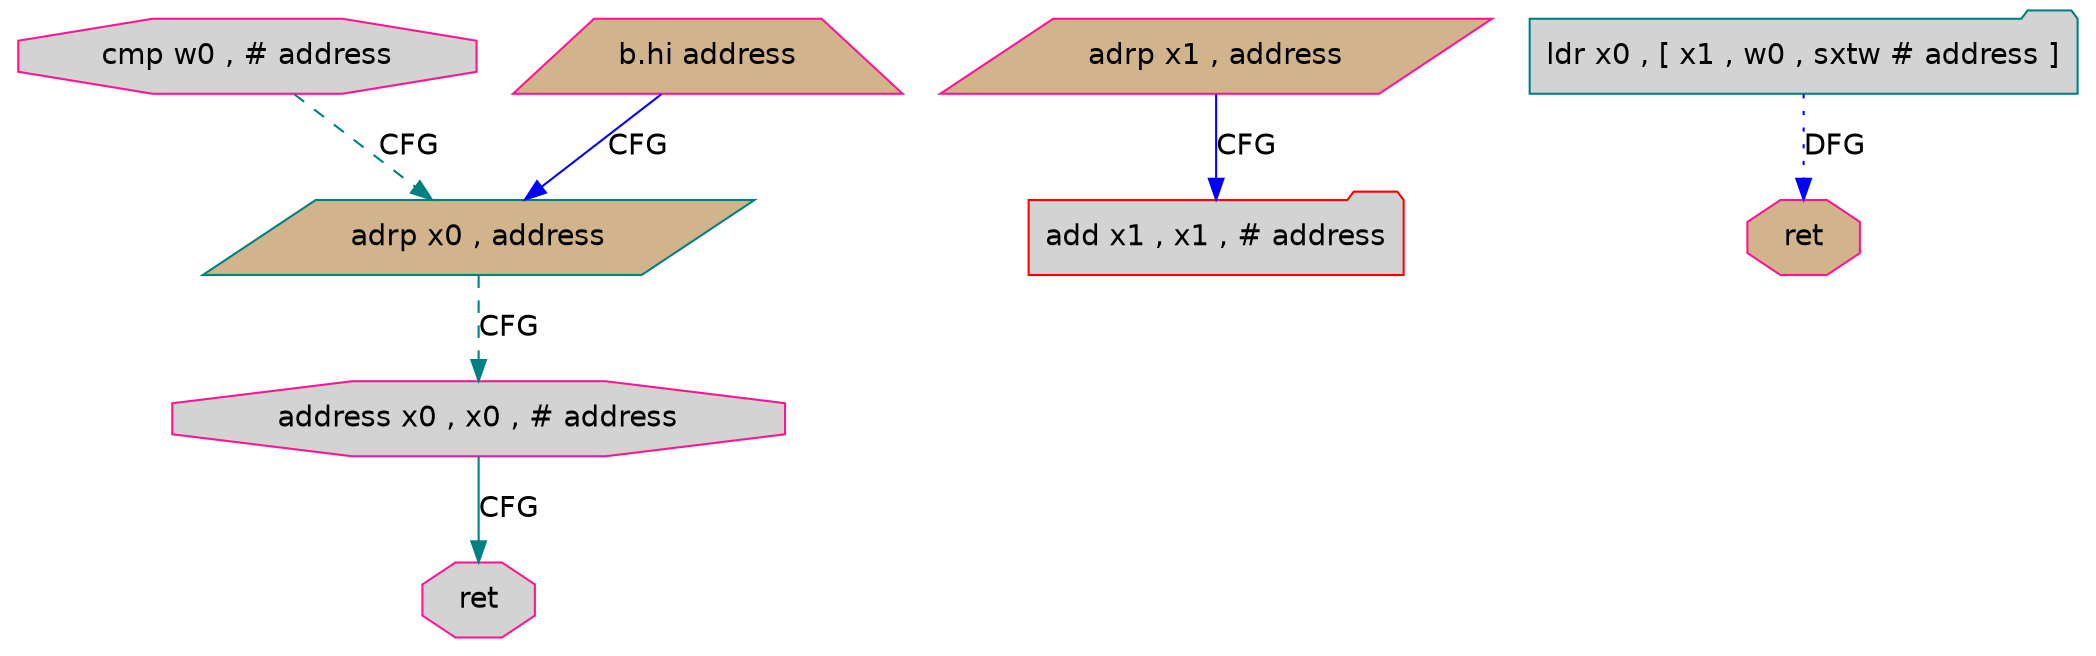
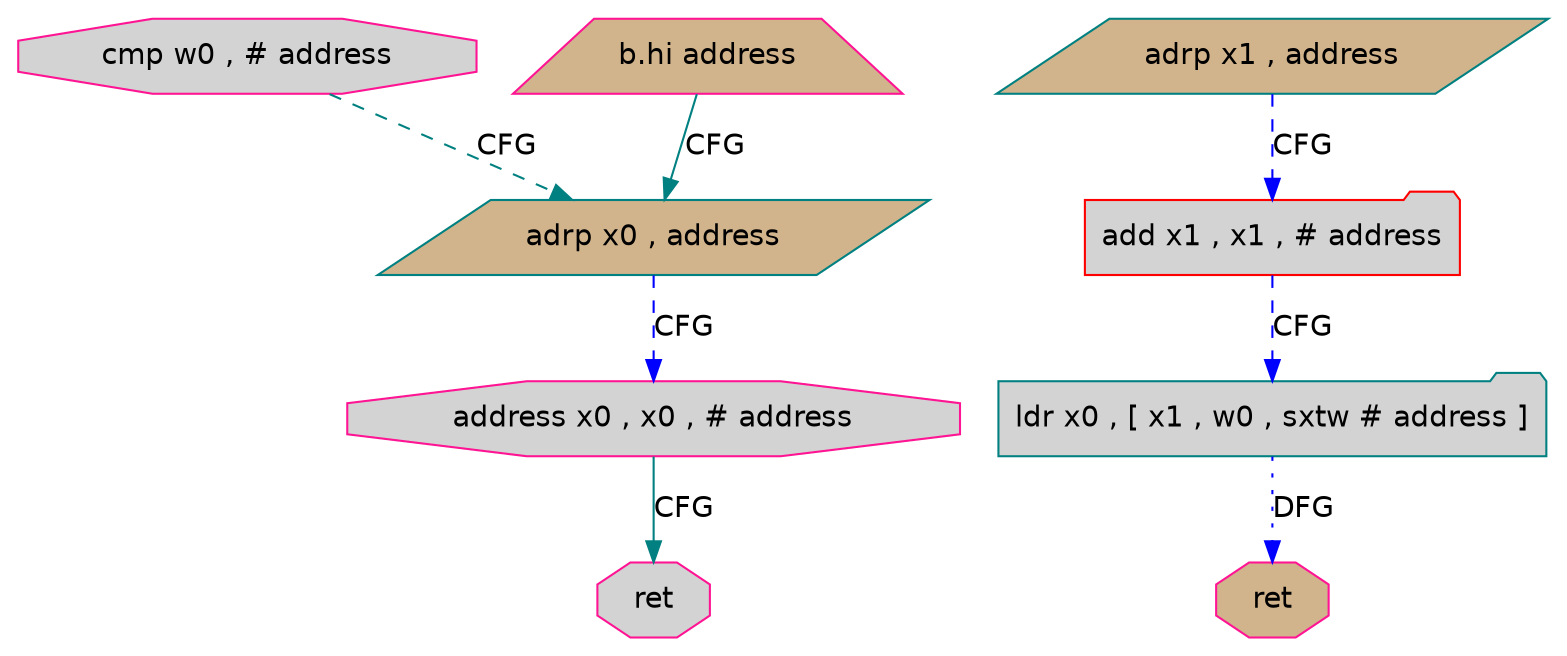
(1216, 56) -> (1272, 56)
(1216, 136) -> (1272, 136)
(602, 140) -> (684, 137)
(479, 318) -> (654, 318)
none -> (1272, 318)
